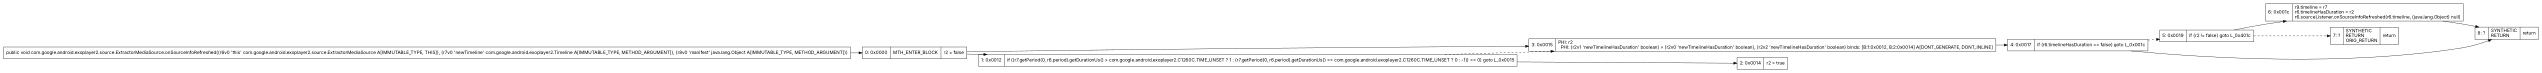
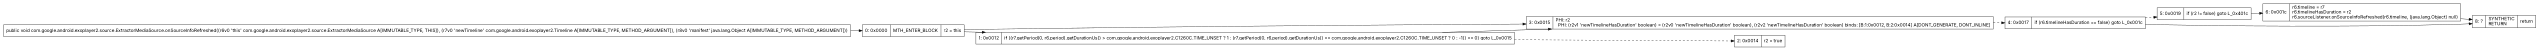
(2311, 7) -> (2309, 7)
(2364, 36) -> none
(2000, 45) -> (1997, 23)
(954, 53) -> (953, 31)
(1498, 53) -> (1495, 31)
(1625, 63) -> (1623, 40)
